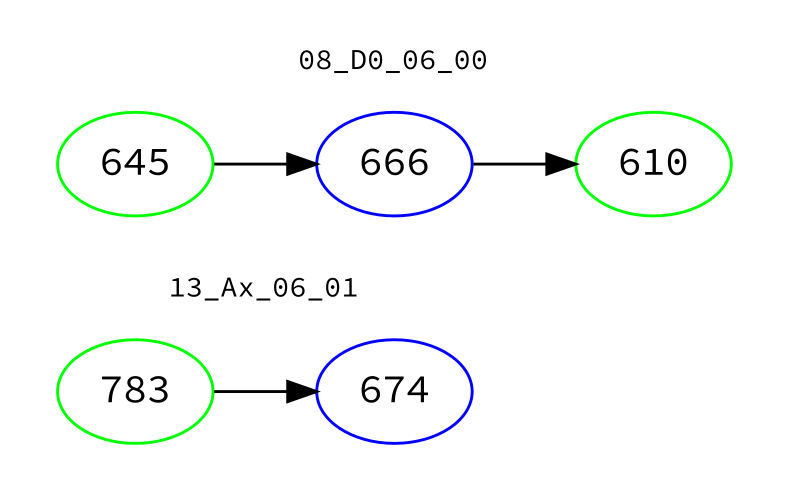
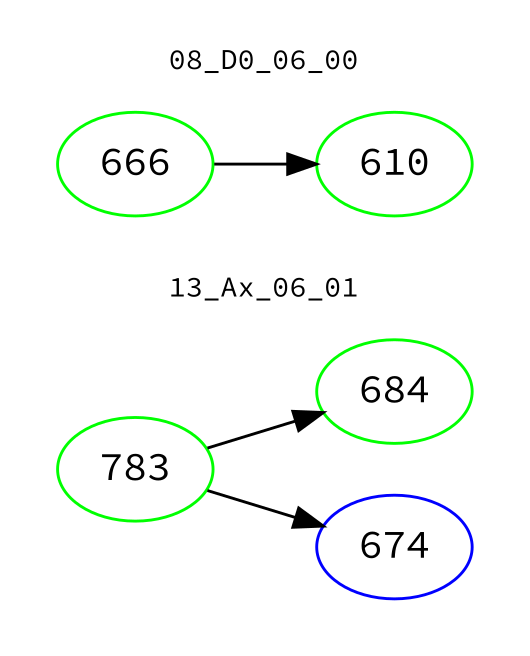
(135, 164) -> none
(394, 164) -> (135, 164)
none -> (394, 392)
